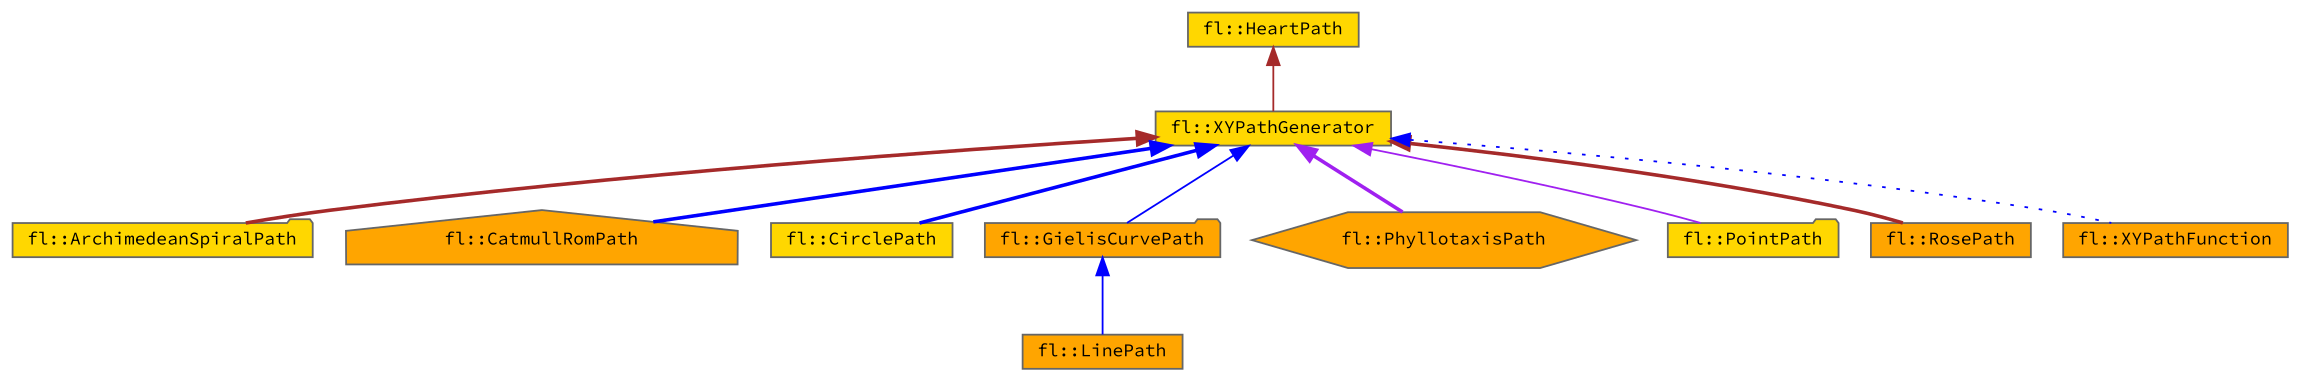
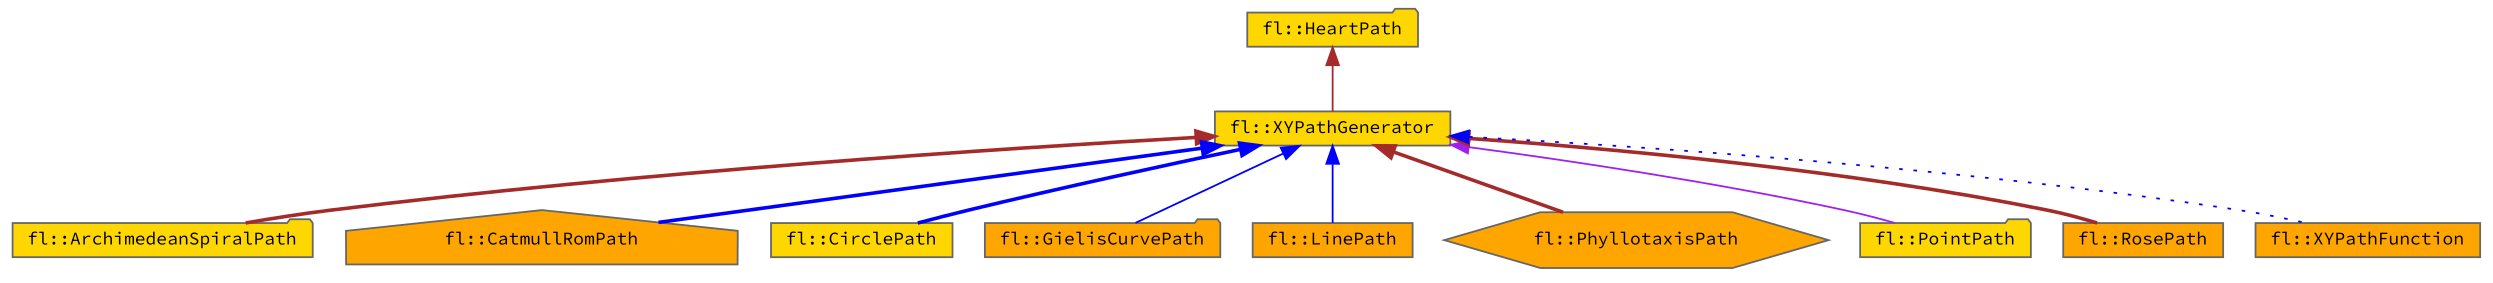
(1273, 30) -> (1333, 30)
(1358, 184) -> (1478, 182)
(1103, 305) -> (1333, 194)
